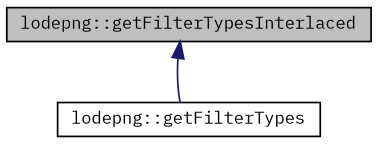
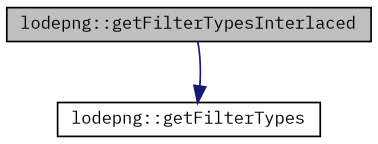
(178, 81) -> (200, 64)
